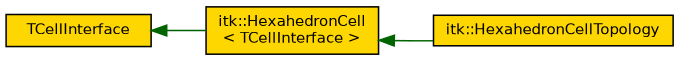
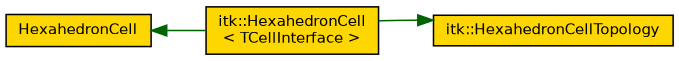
(79, 31) -> (79, 31)
(414, 41) -> (398, 20)
